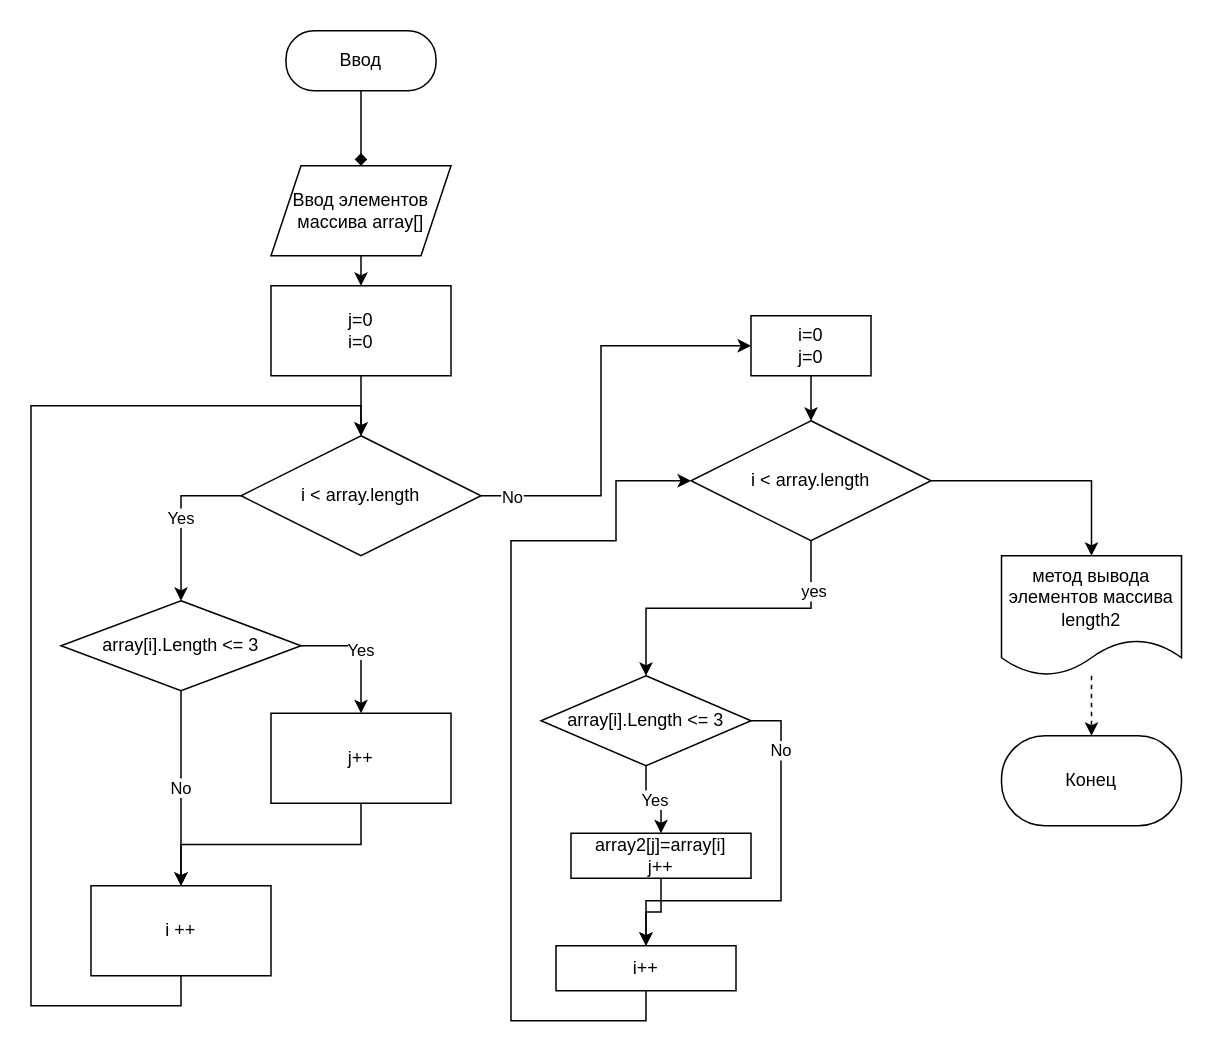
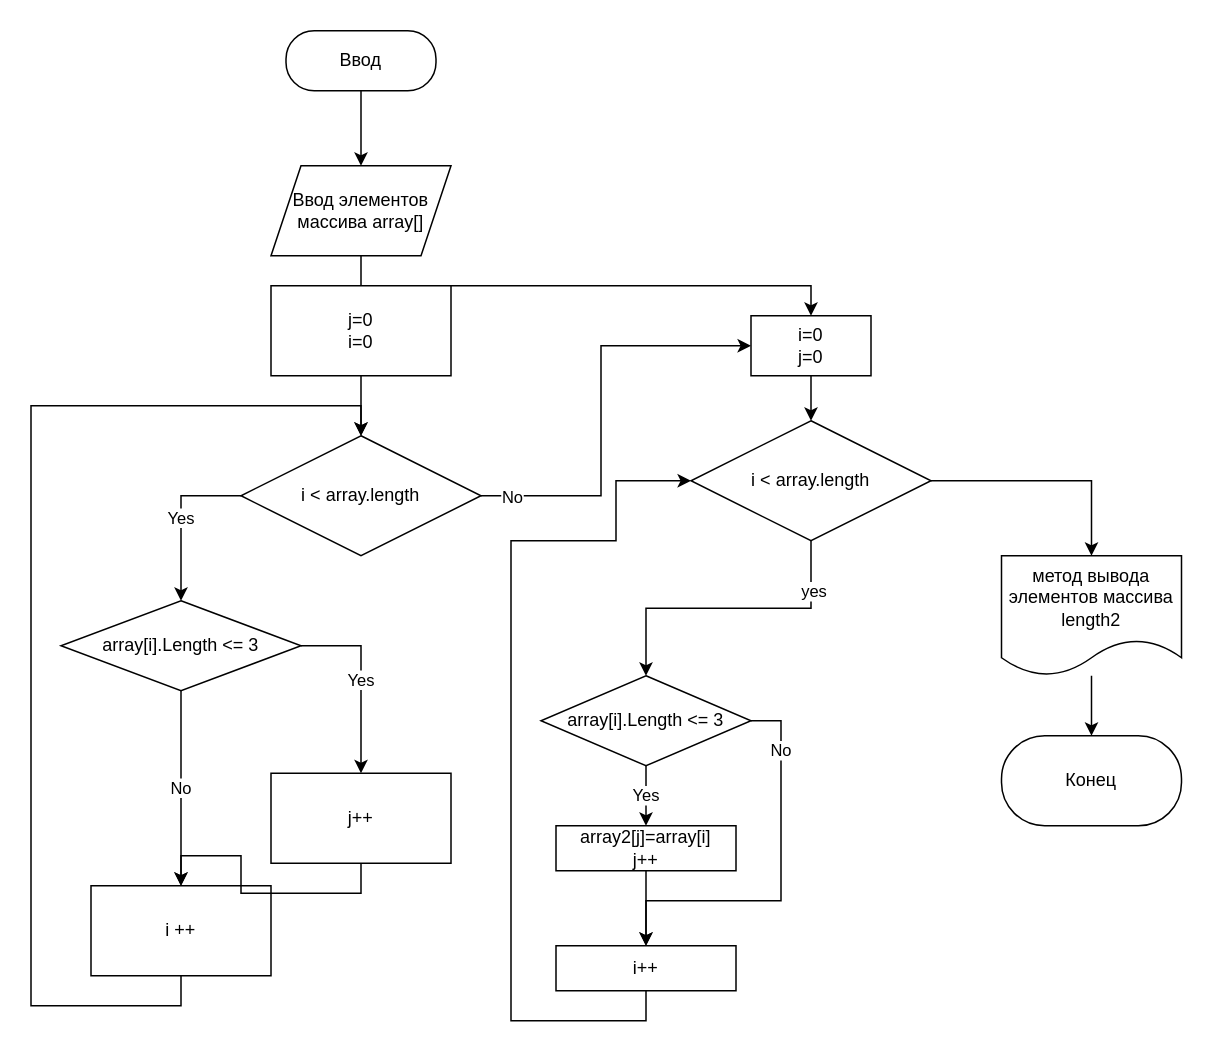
(361, 153) -> (361, 154)
(361, 274) -> (640, 286)
(1091, 700) -> (1091, 700)
(361, 758) -> (361, 818)
(661, 856) -> (646, 848)
